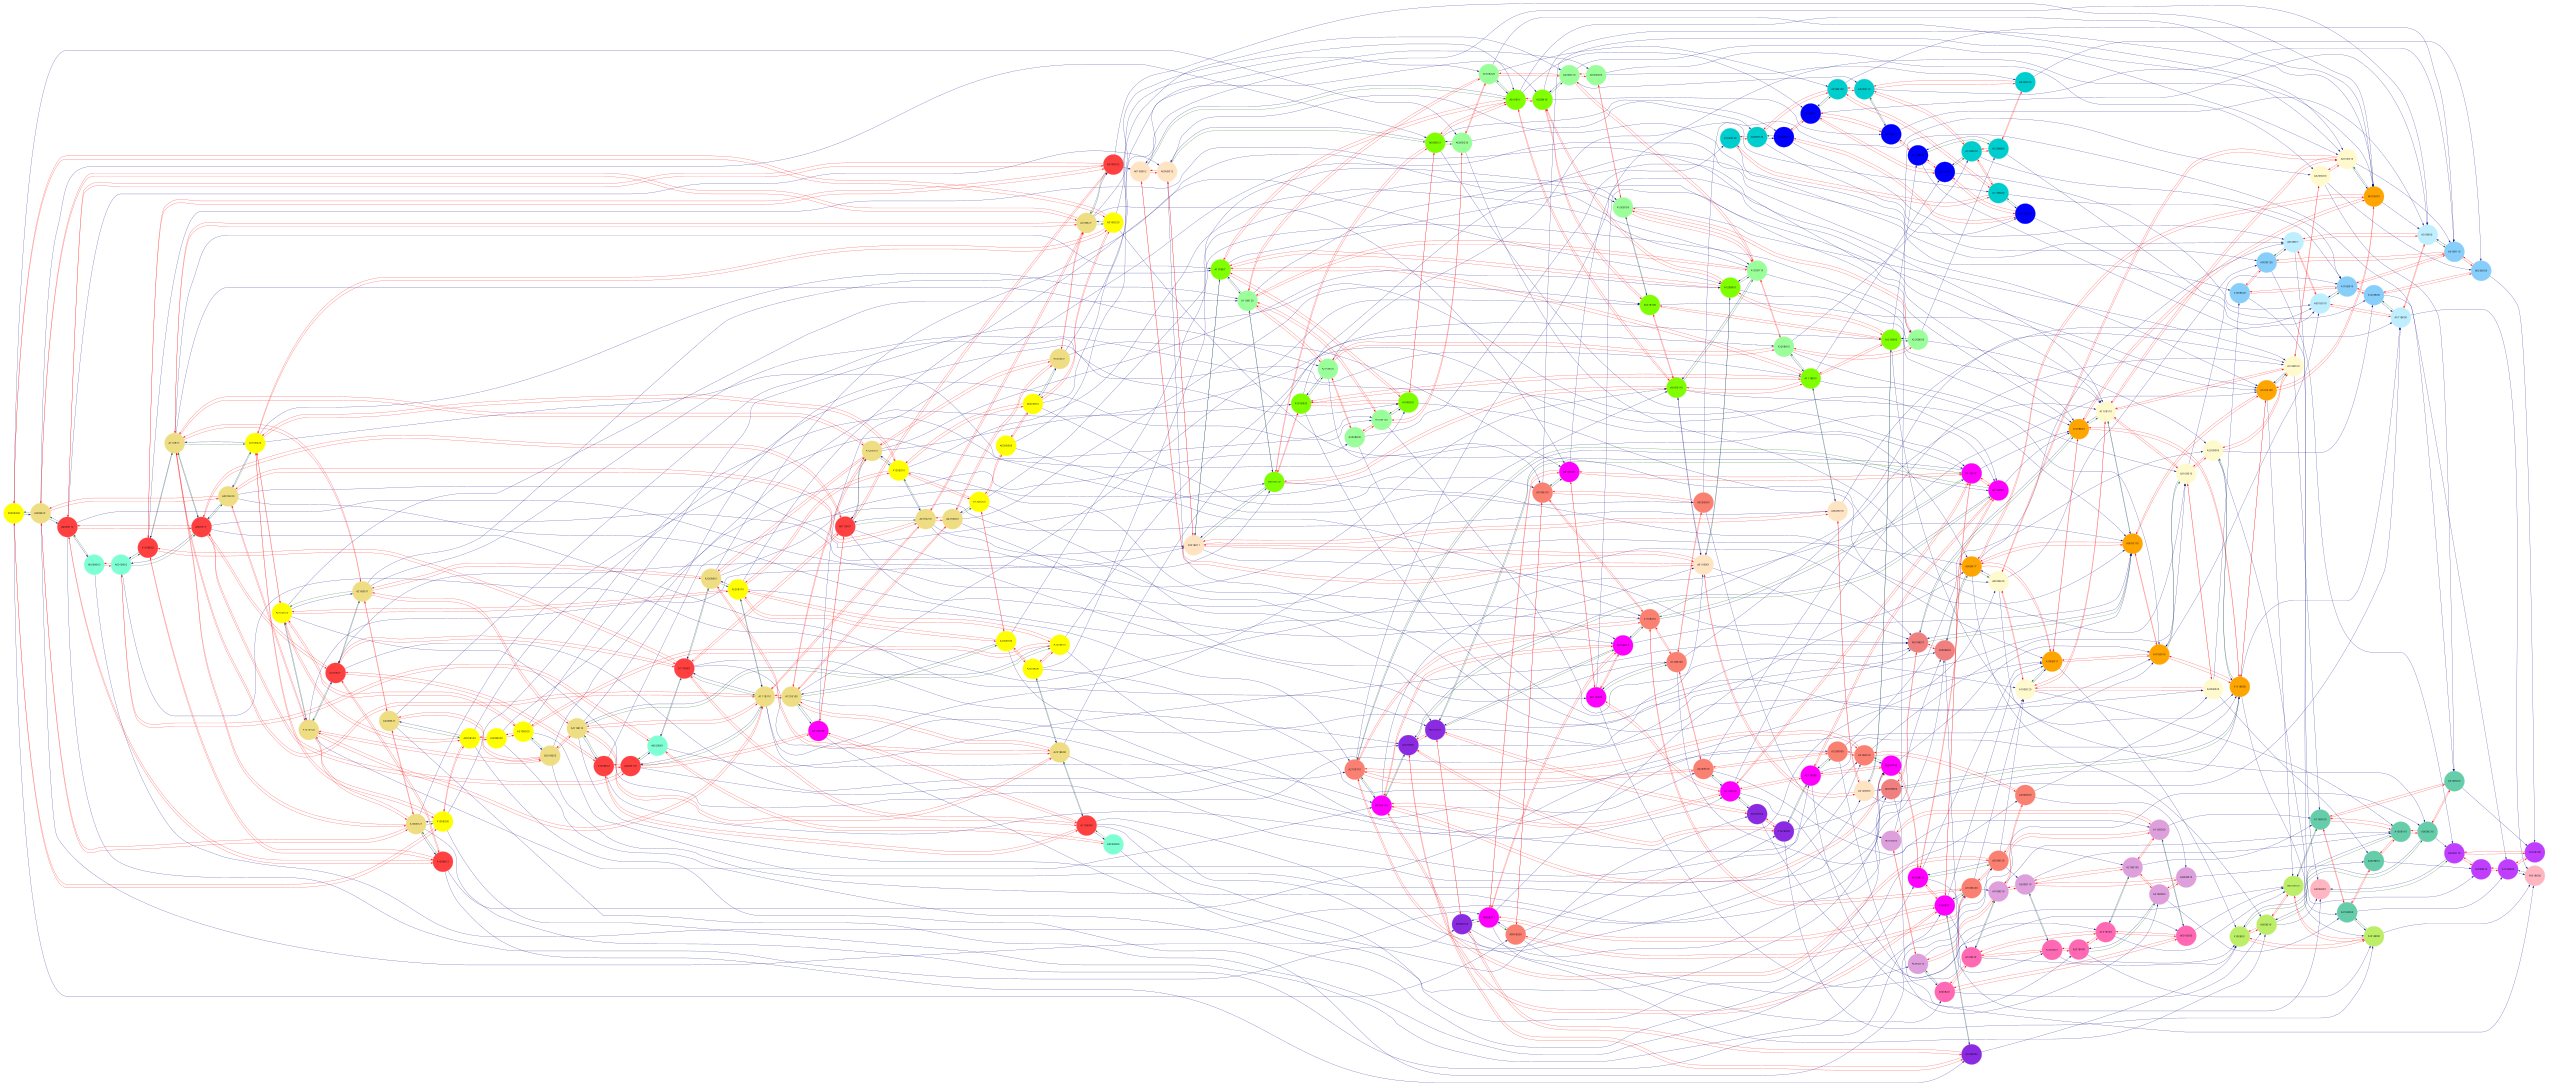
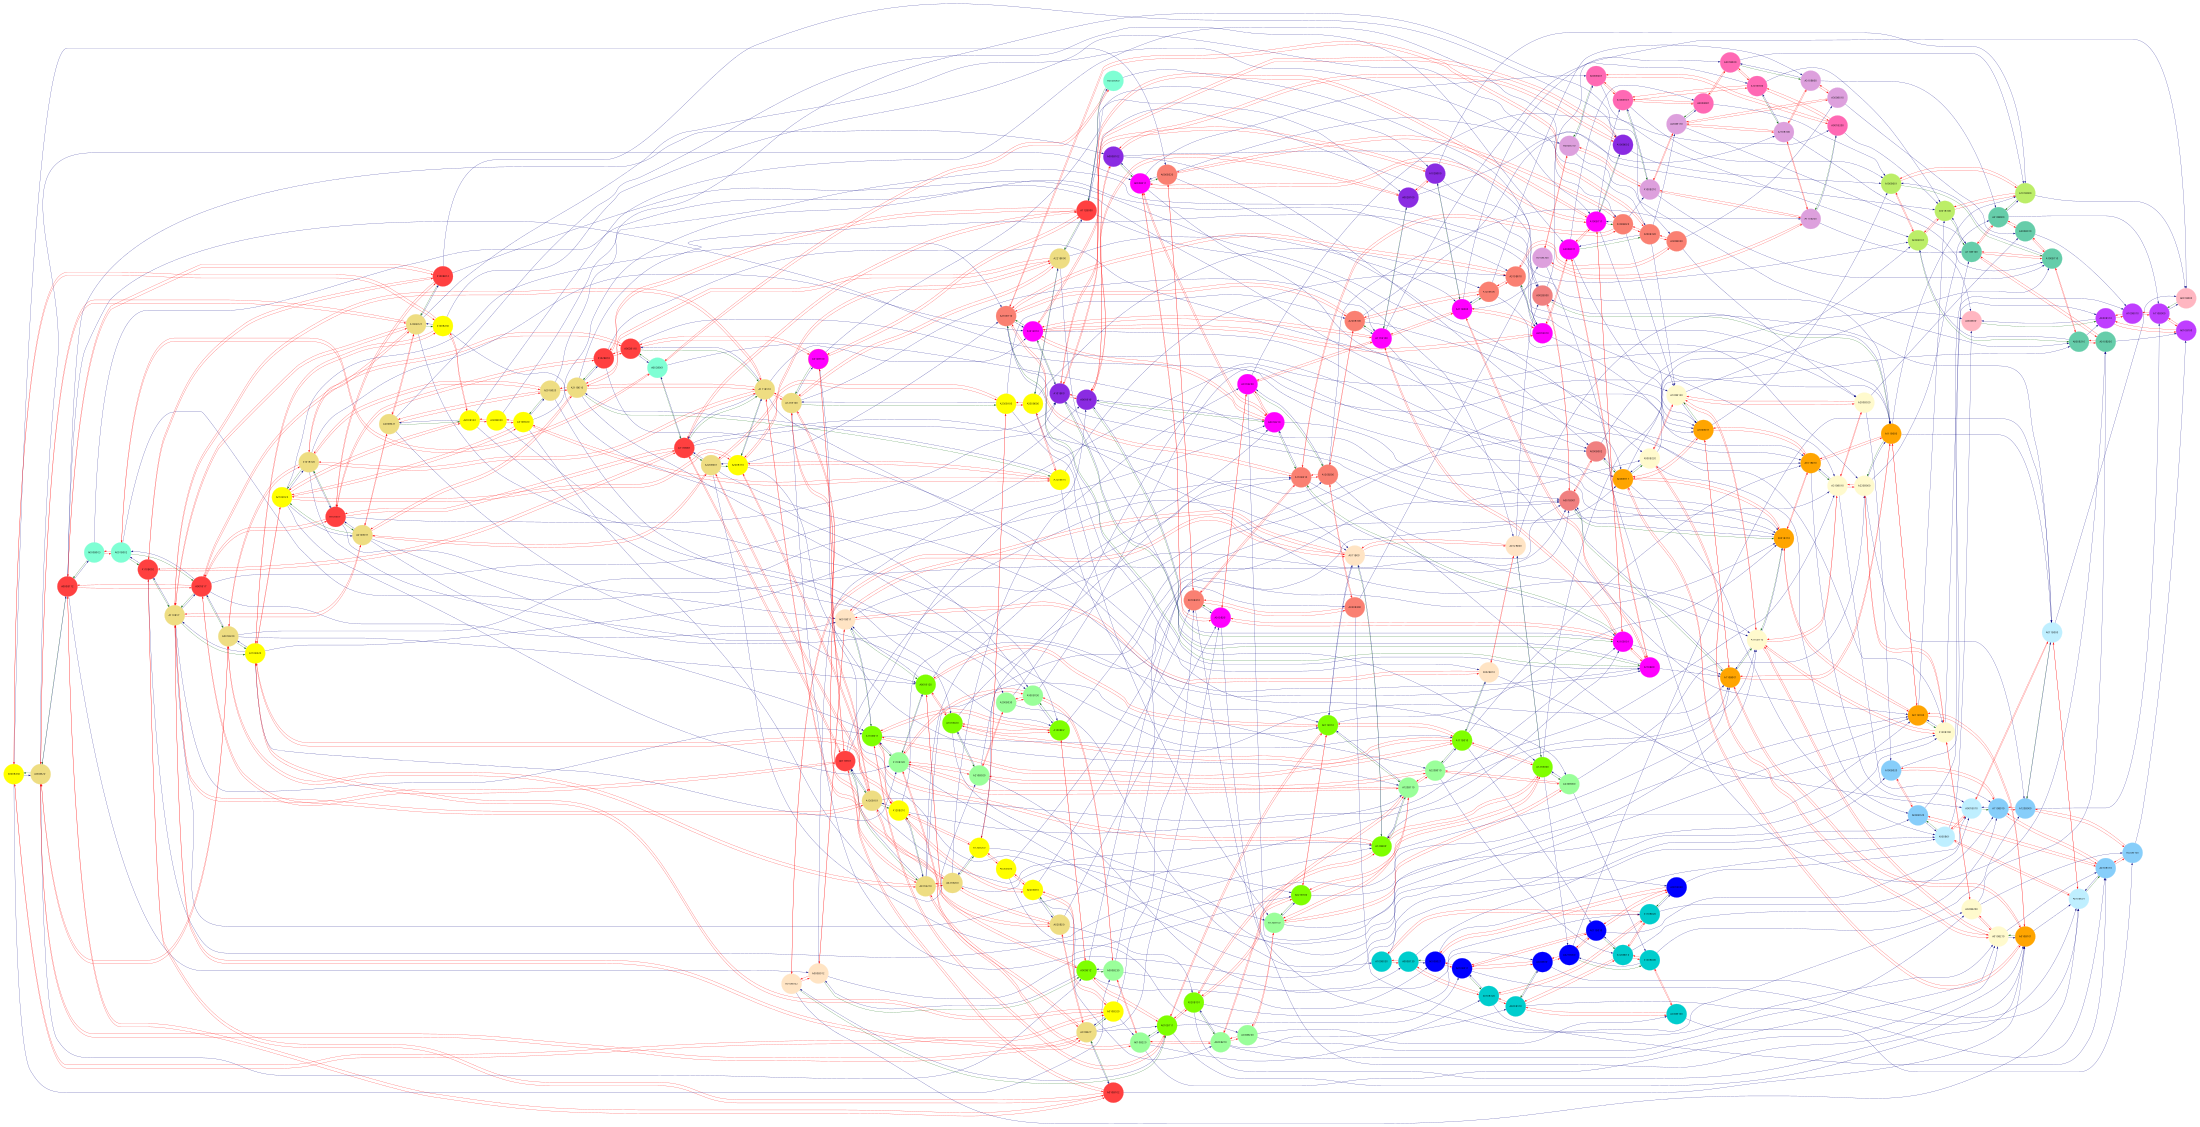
(1126, 168) -> none
